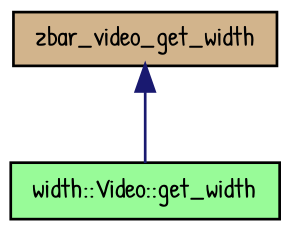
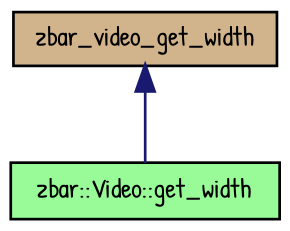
(145, 191) -> (145, 191)
